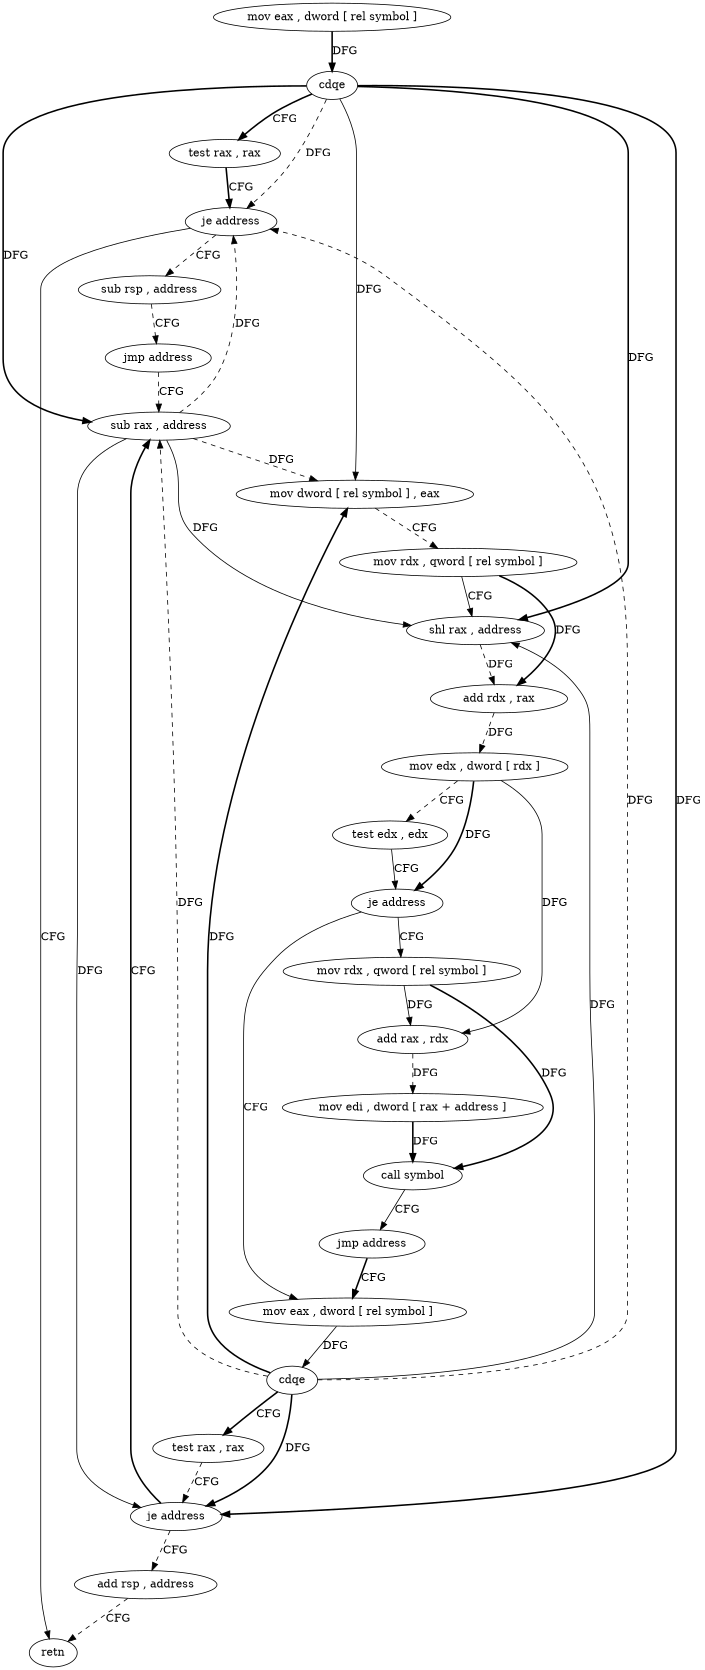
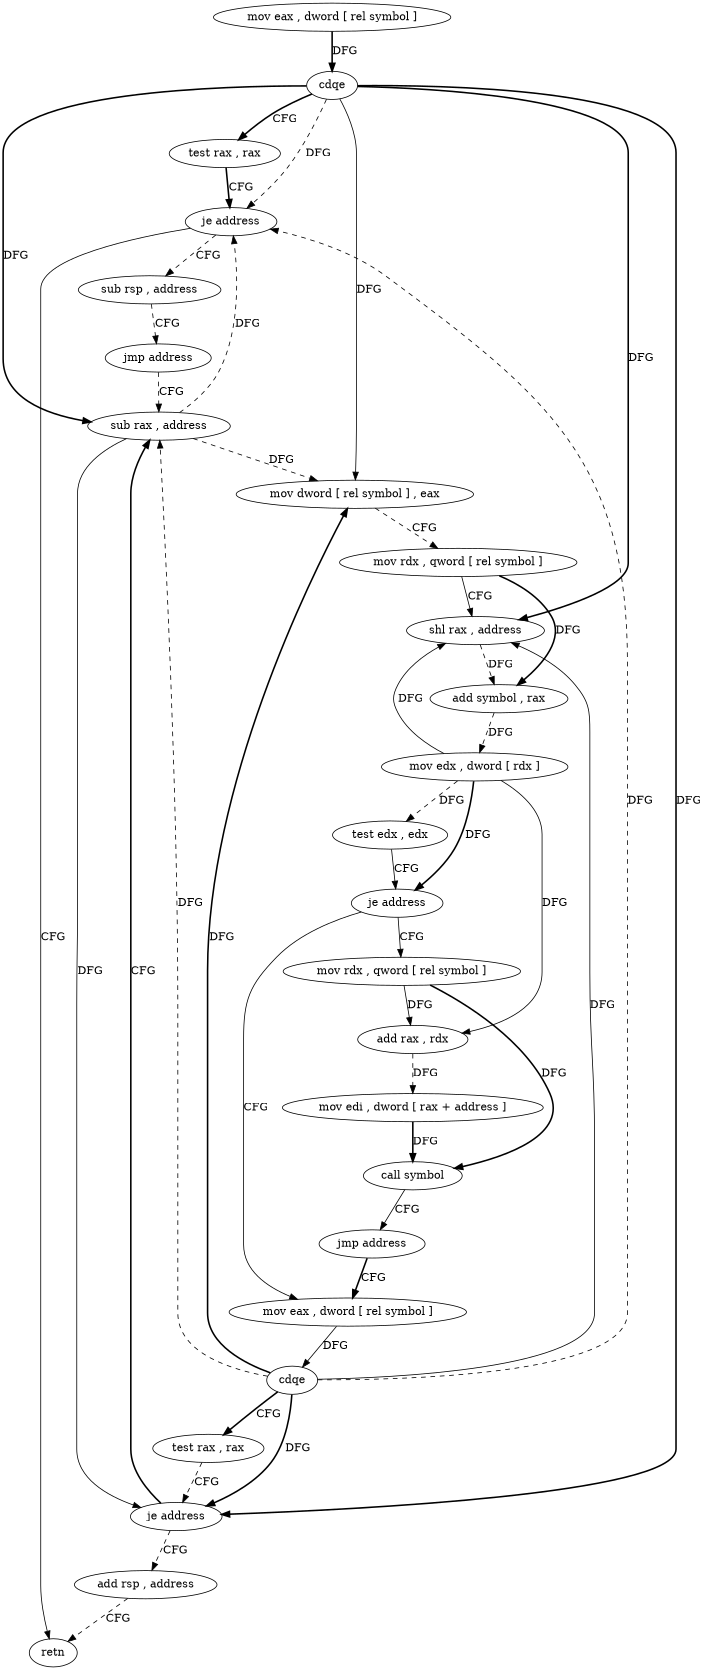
(245, 575) -> (394, 702)
(499, 699) -> (499, 699)
(452, 801) -> (452, 801)
